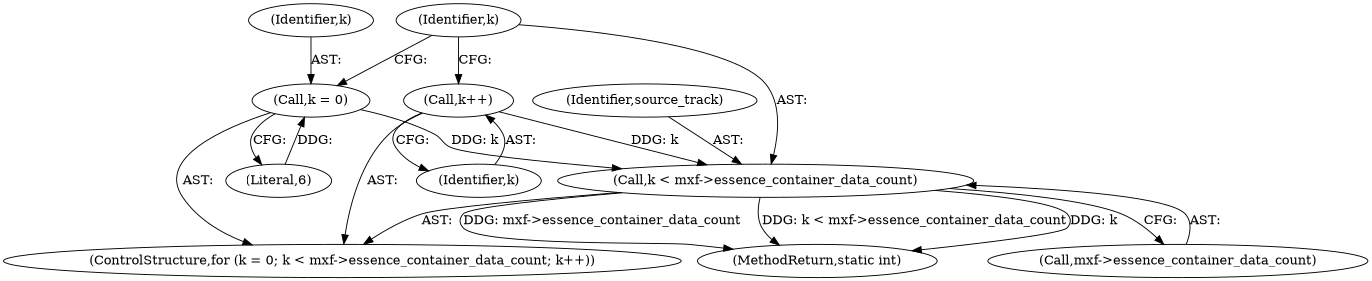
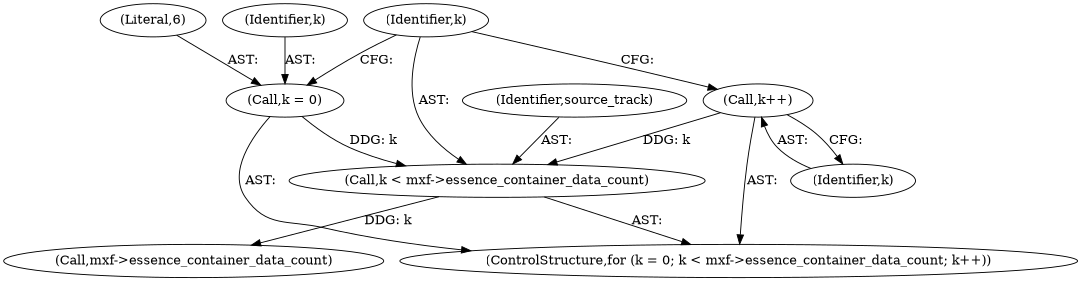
(254, 132) -> none
(317, 141) -> (245, 60)
(1098, 194) -> none
(1163, 221) -> (388, 221)
(817, 261) -> none
